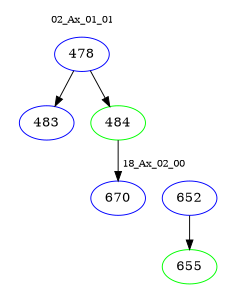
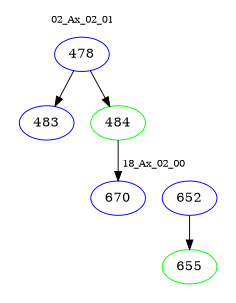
(82, 20) -> (82, 20)
